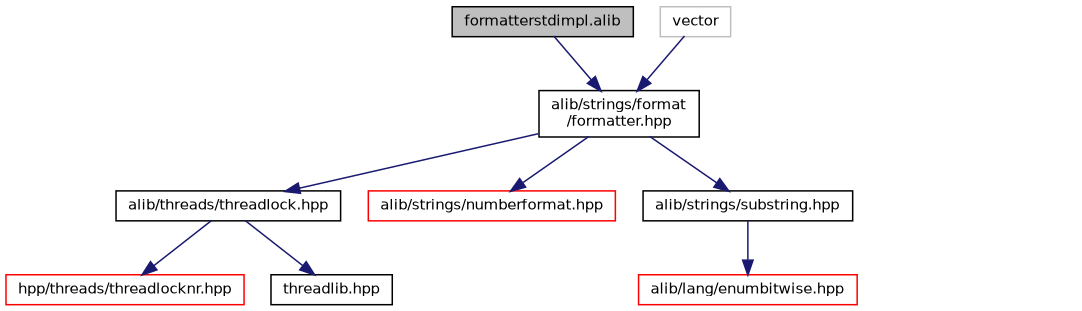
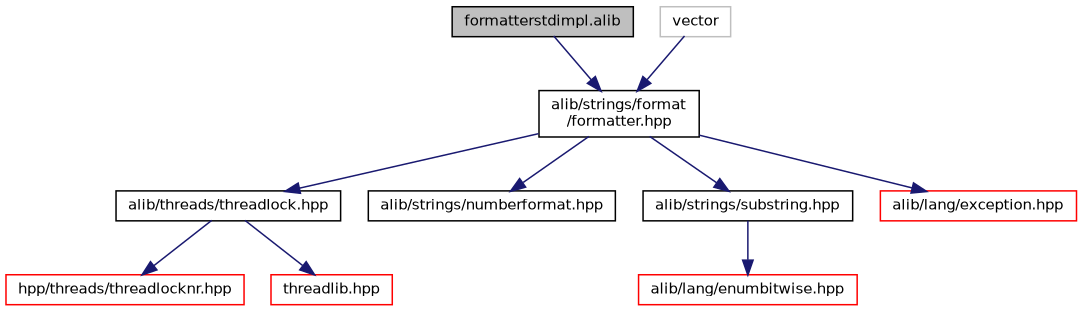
(492, 206) -> (492, 206)
none -> (978, 206)
(332, 290) -> (332, 290)
